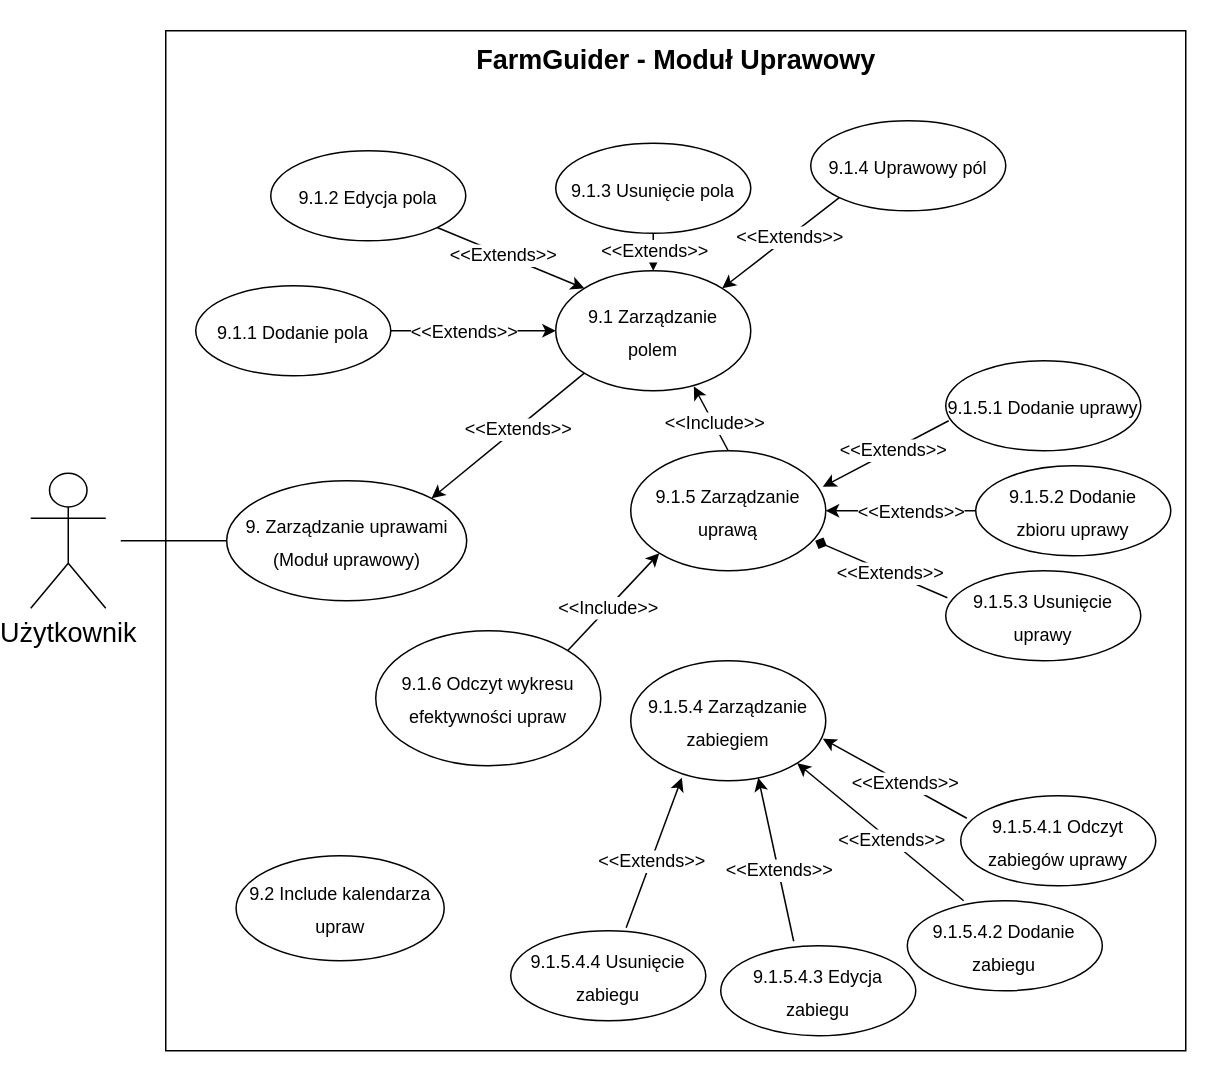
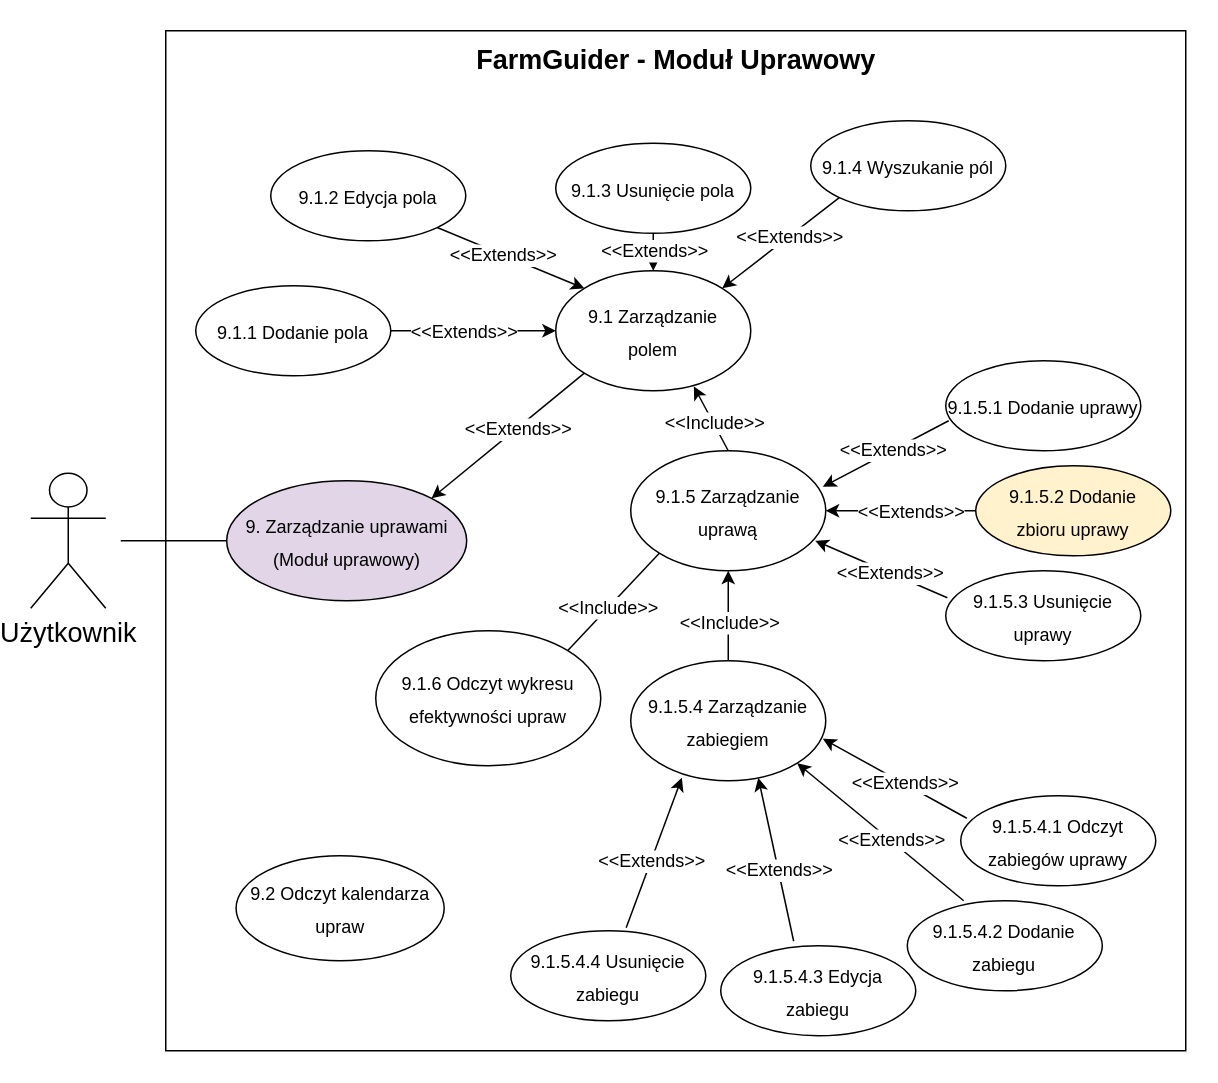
(908, 166) -> (908, 166)
(1073, 511) -> (1073, 511)
(347, 541) -> (347, 541)
(826, 545) -> (825, 545)
(651, 562) -> (654, 558)
none -> (728, 621)
(341, 908) -> (341, 908)
